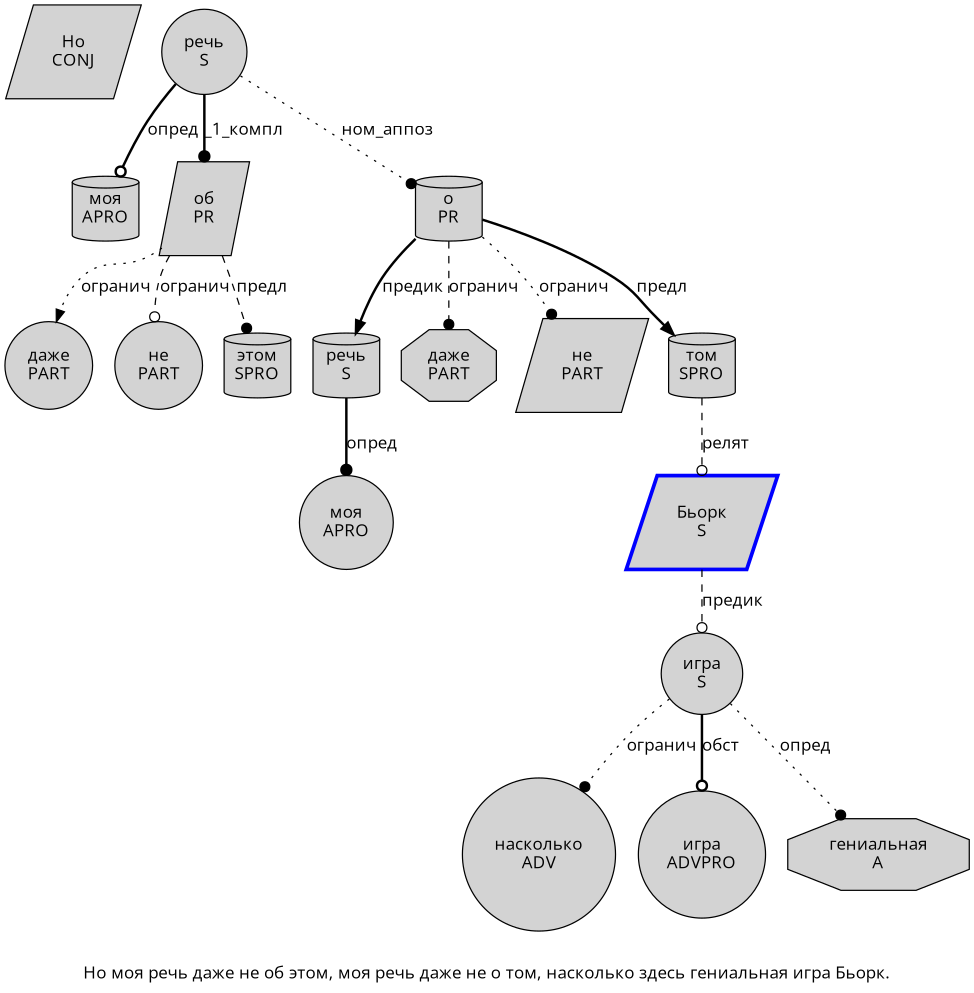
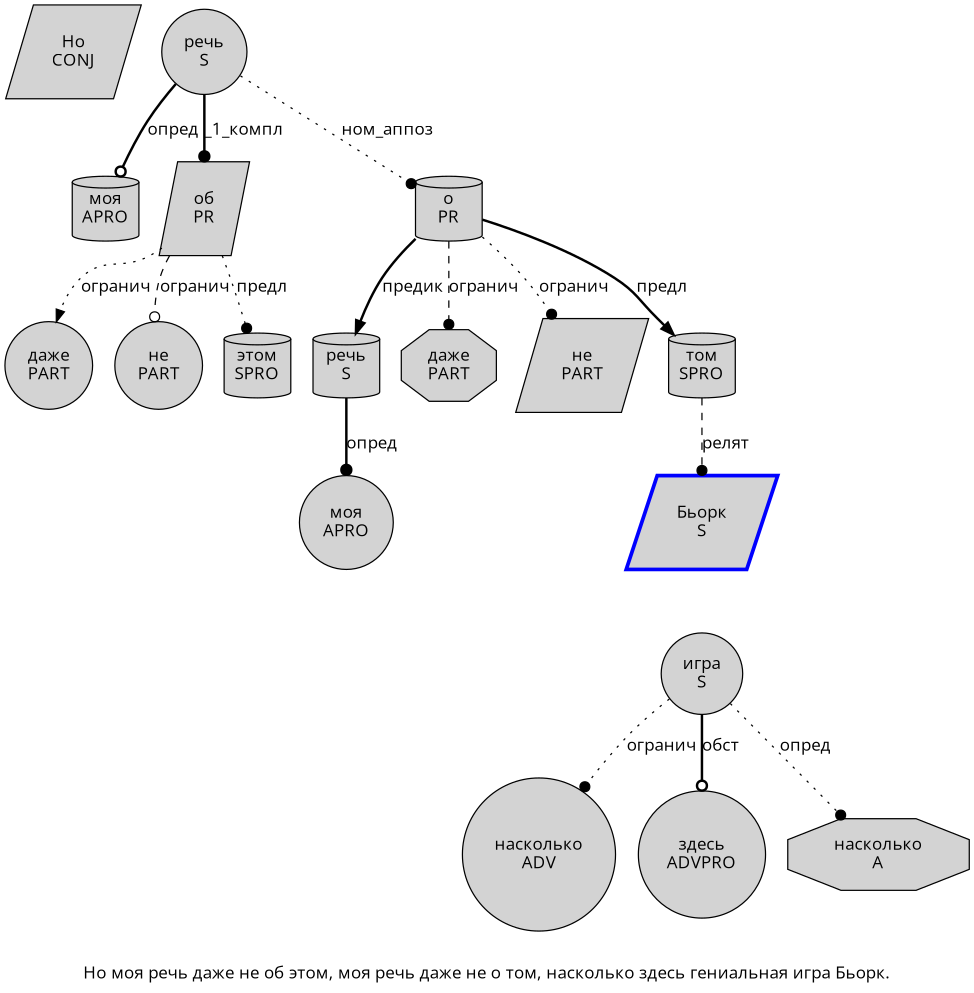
(234, 289) -> (234, 289)
(702, 432) -> (702, 432)
(702, 596) -> none
(702, 855) -> (702, 855)
(879, 855) -> (879, 855)
